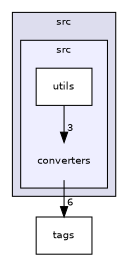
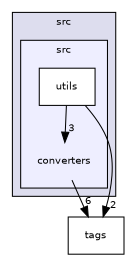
none -> (111, 153)
